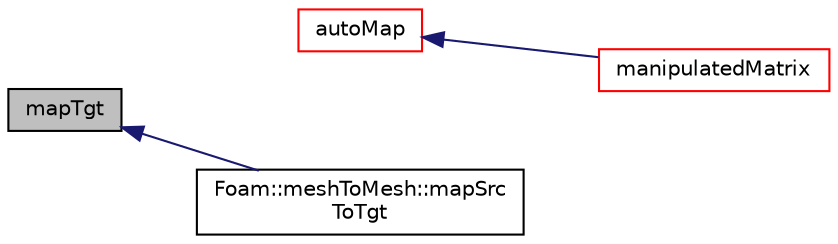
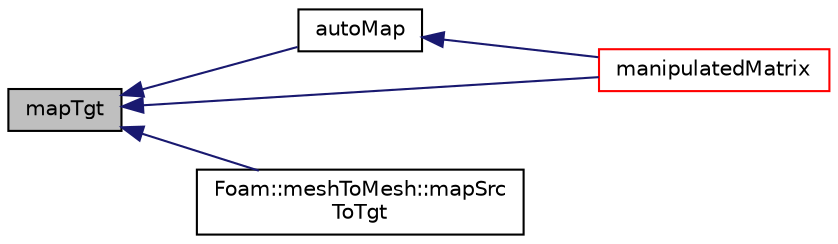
(360, 30) -> (360, 30)
none -> (220, 68)
none -> (371, 91)
